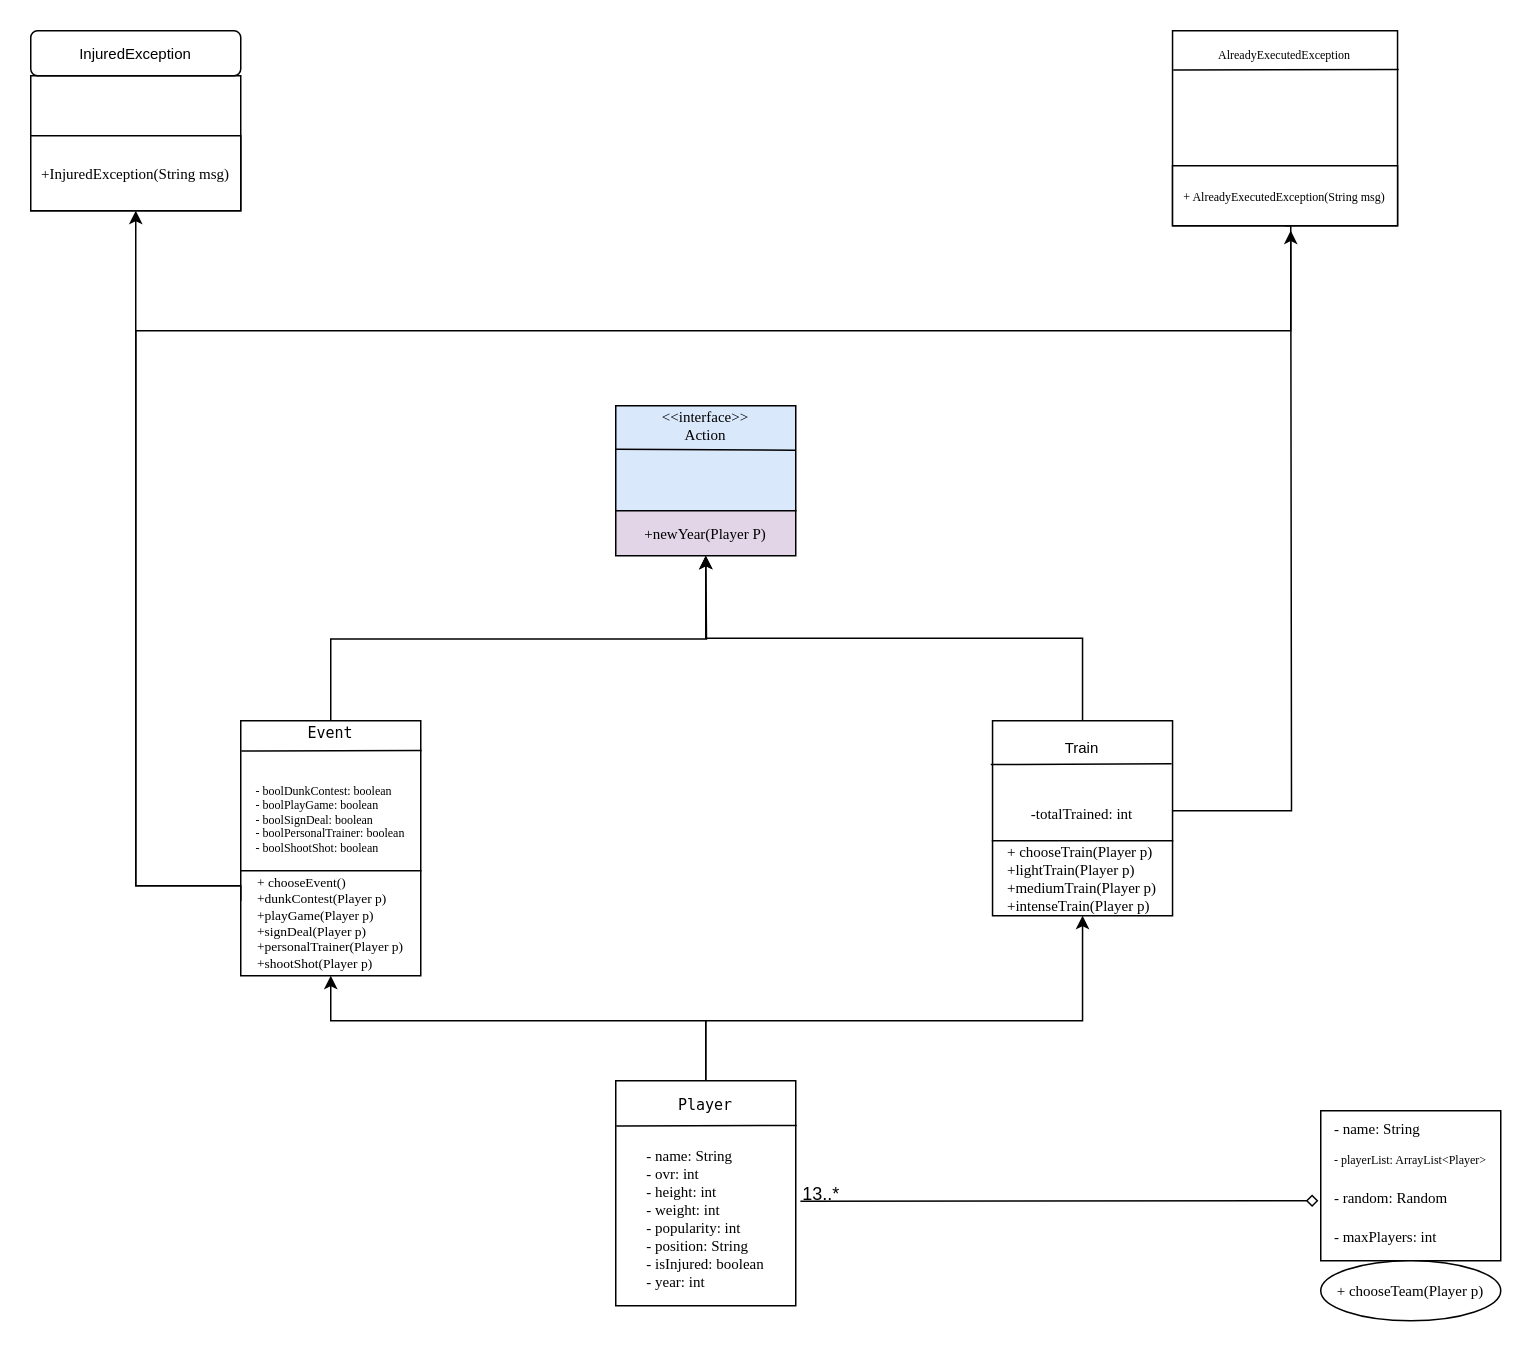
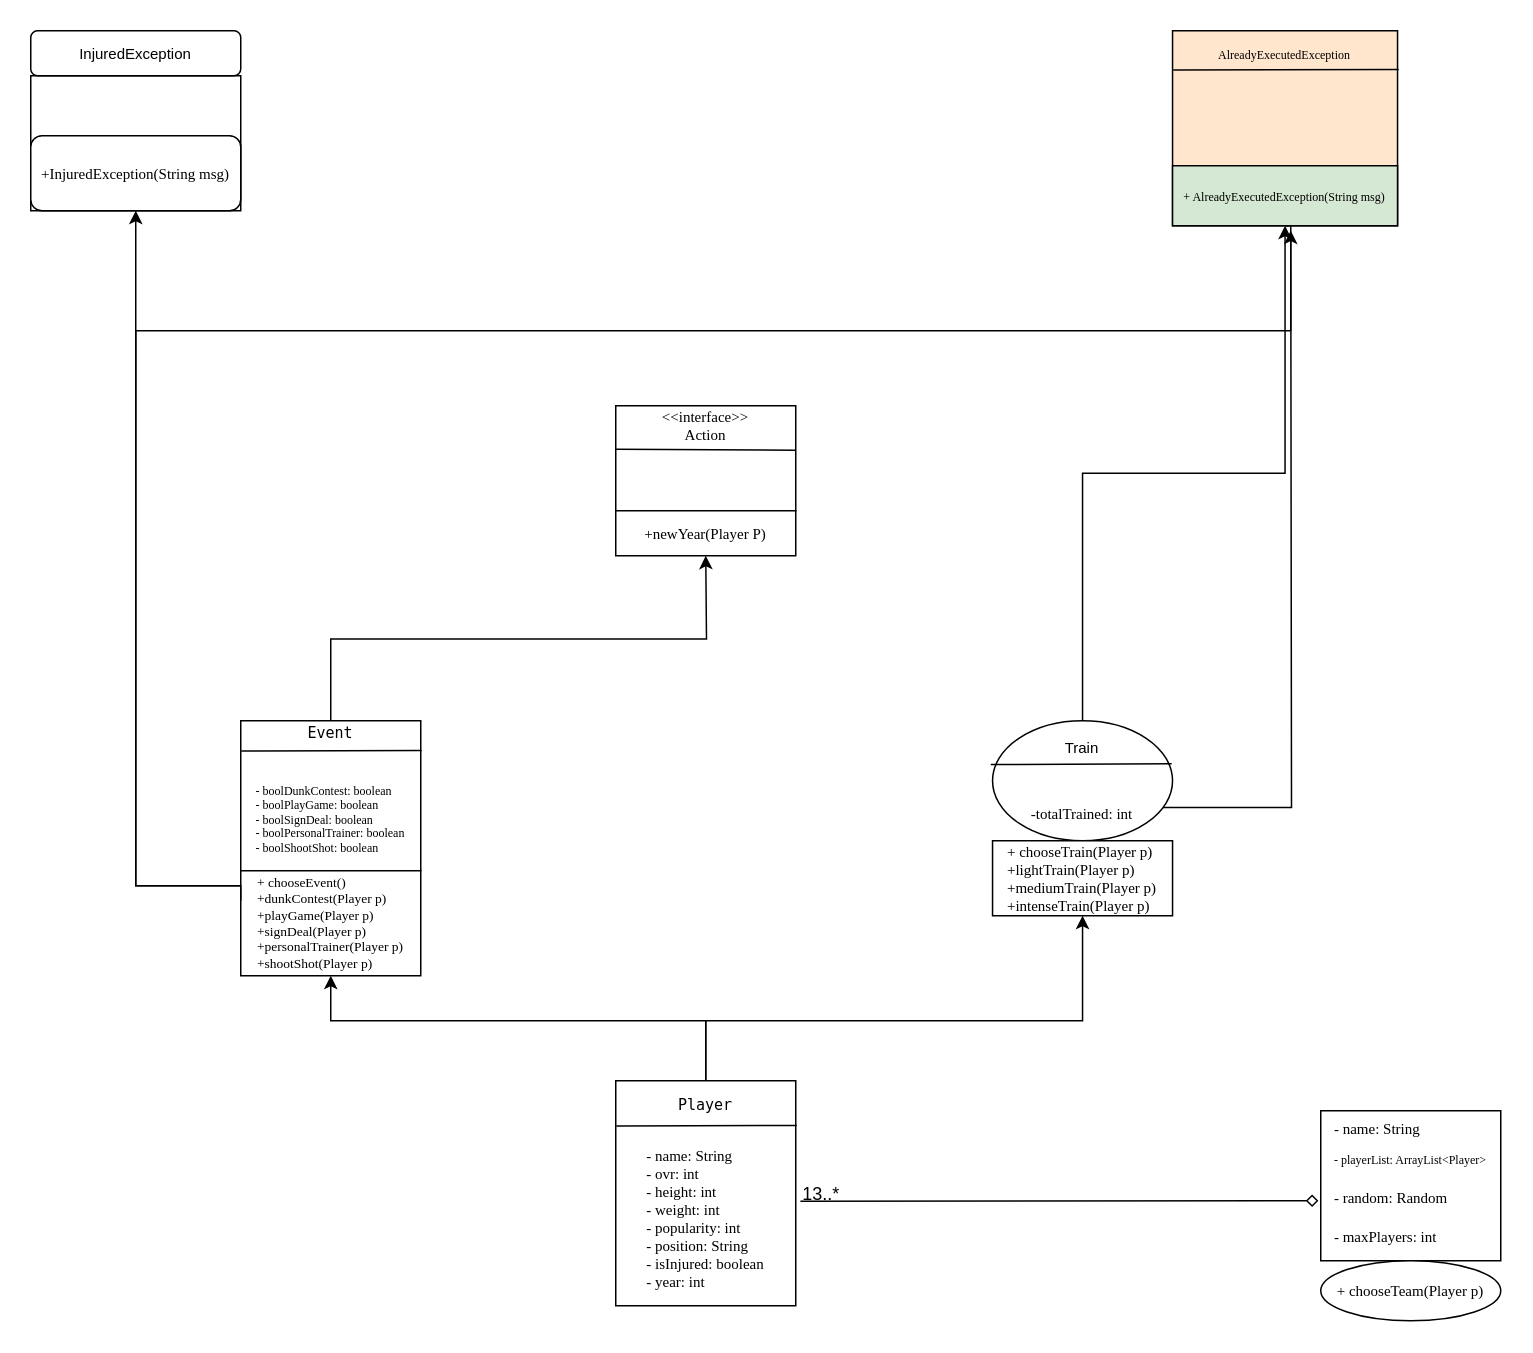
(1285, 128) -> (1285, 128)
(136, 173) -> (136, 173)
(1285, 196) -> (1285, 196)
(706, 458) -> (706, 458)
(706, 533) -> (706, 533)
(896, 638) -> (1219, 473)
(1083, 781) -> (1083, 781)
